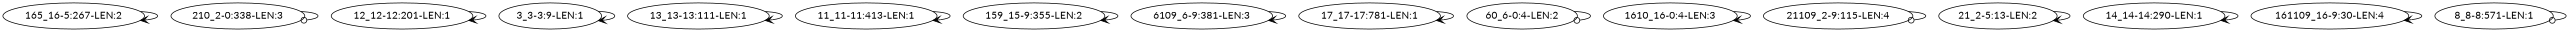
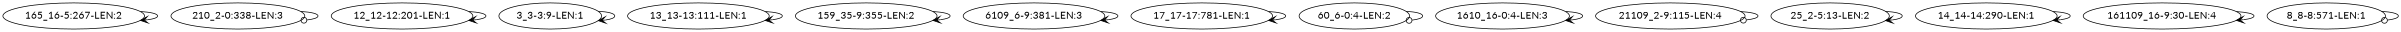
(866, 16) -> none
(1034, 16) -> (866, 16)
(1998, 16) -> (1830, 16)
